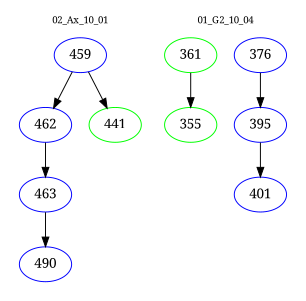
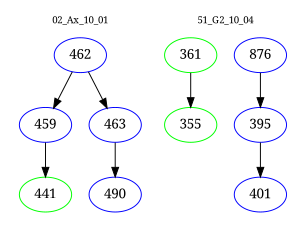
(226, 21) -> (226, 21)
(260, 55) -> (260, 55)
(65, 86) -> (65, 86)
